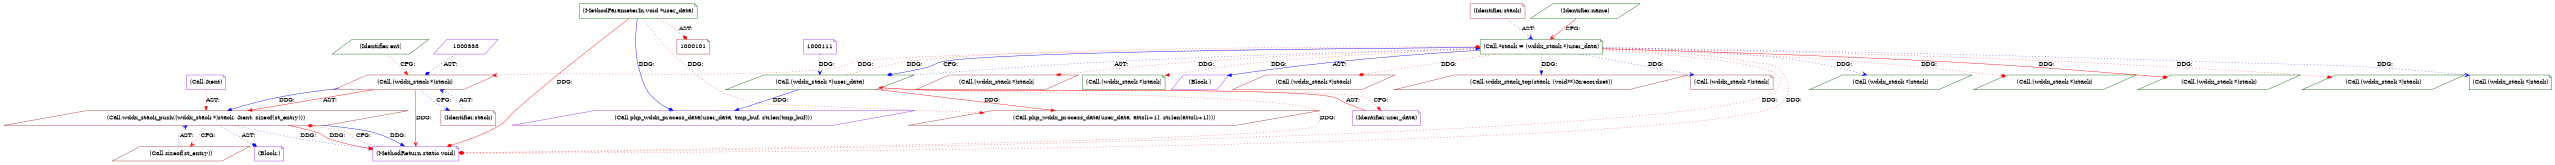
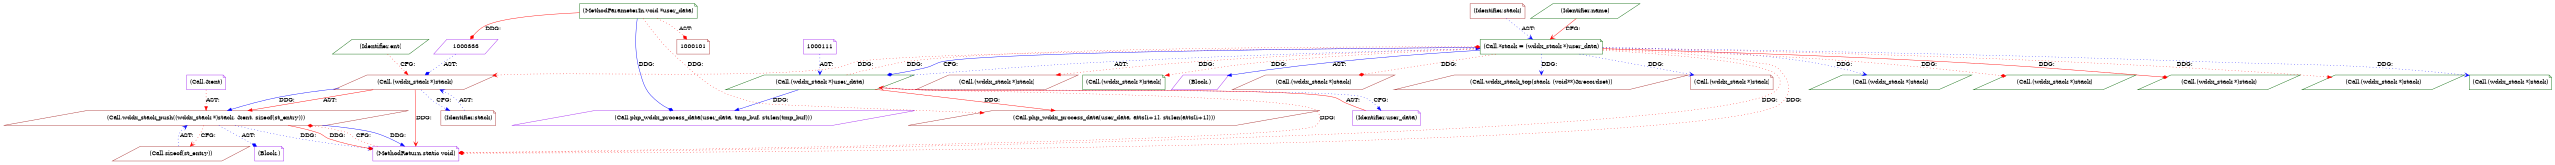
(1541, 62) -> (1541, 62)
(828, 65) -> (828, 65)
(543, 87) -> (524, 17)
(1130, 90) -> (1130, 90)
